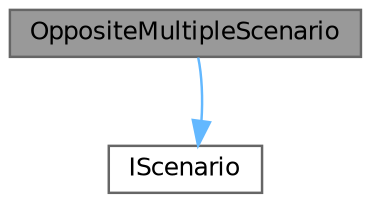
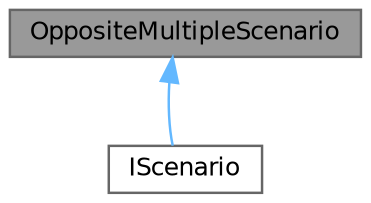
(202, 89) -> (169, 114)
